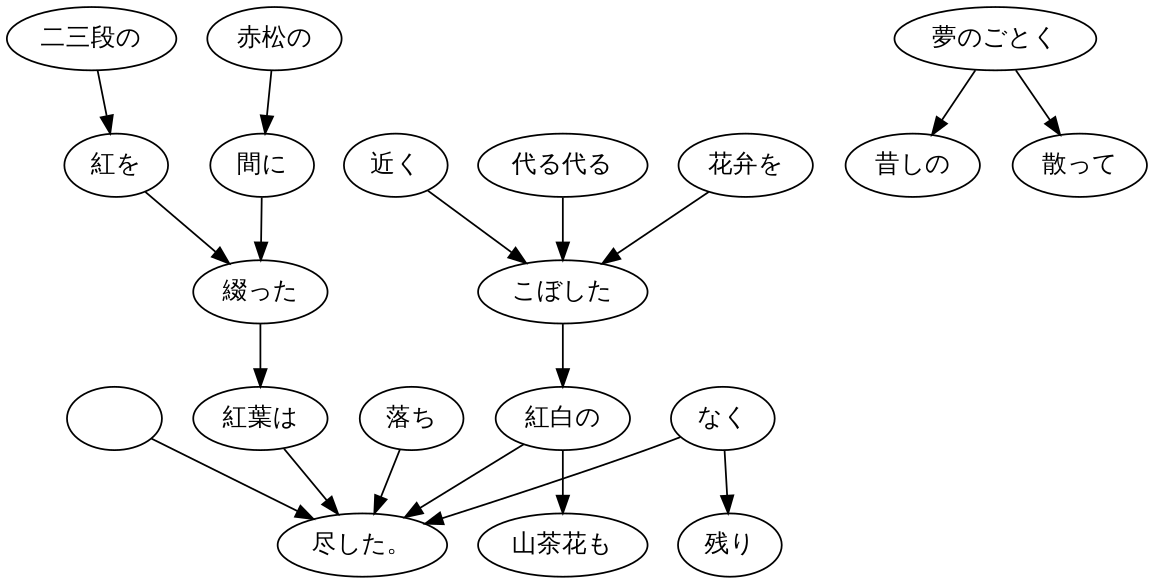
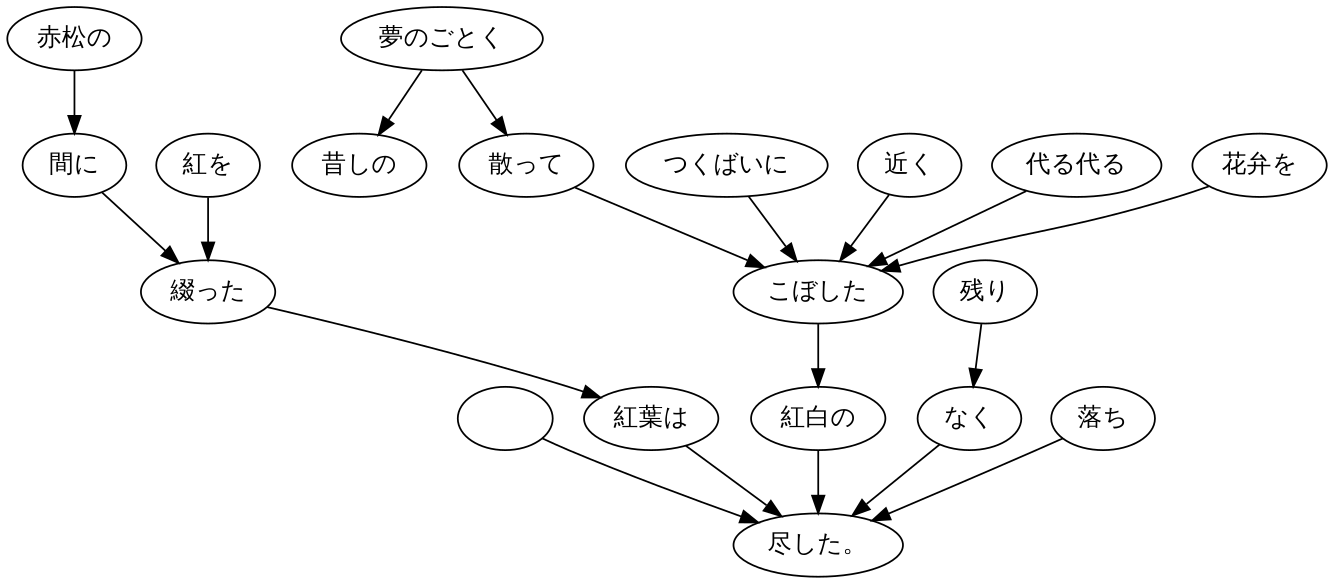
(92, 39) -> none
none -> (727, 165)
none -> (661, 224)
(726, 473) -> (978, 347)
(563, 545) -> none
